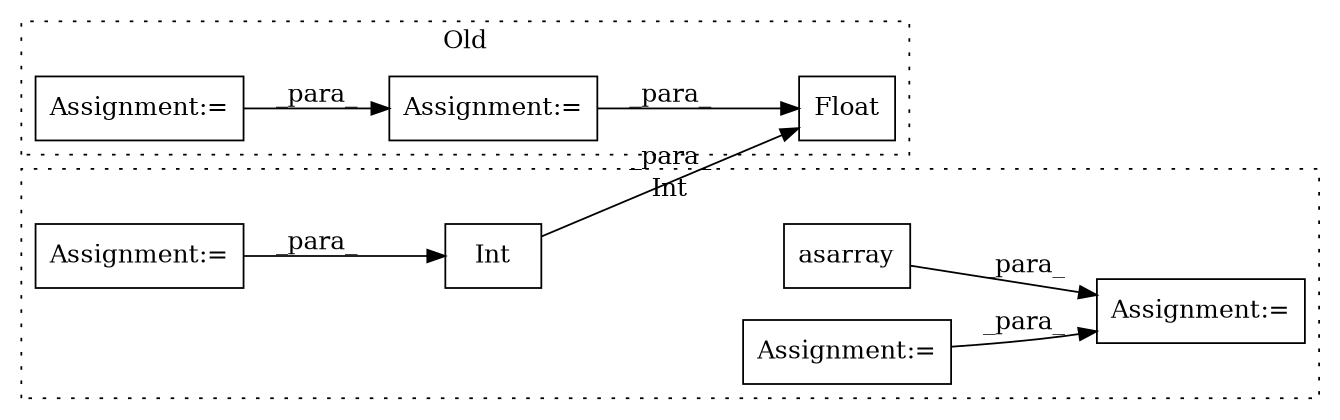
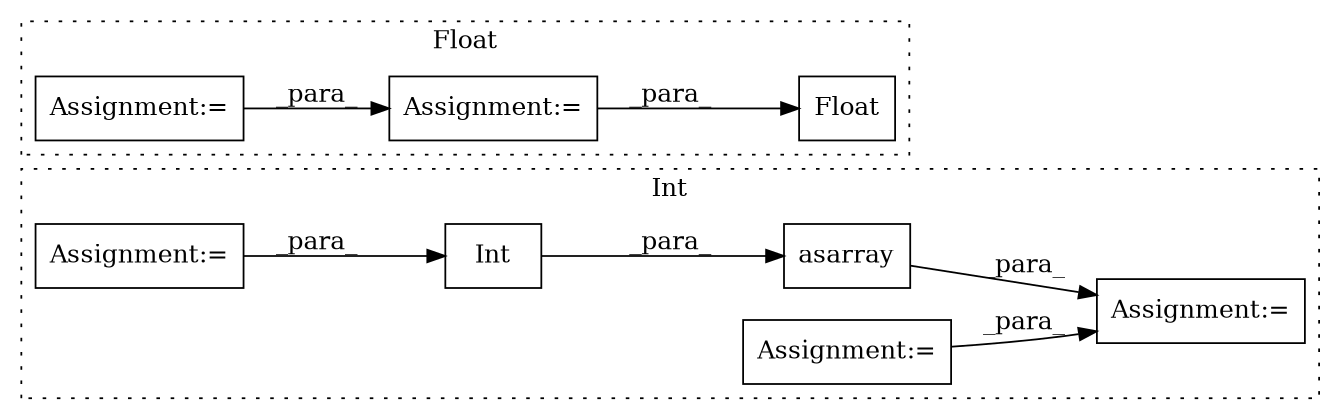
(465, 42) -> (465, 42)
(662, 186) -> (654, 256)
